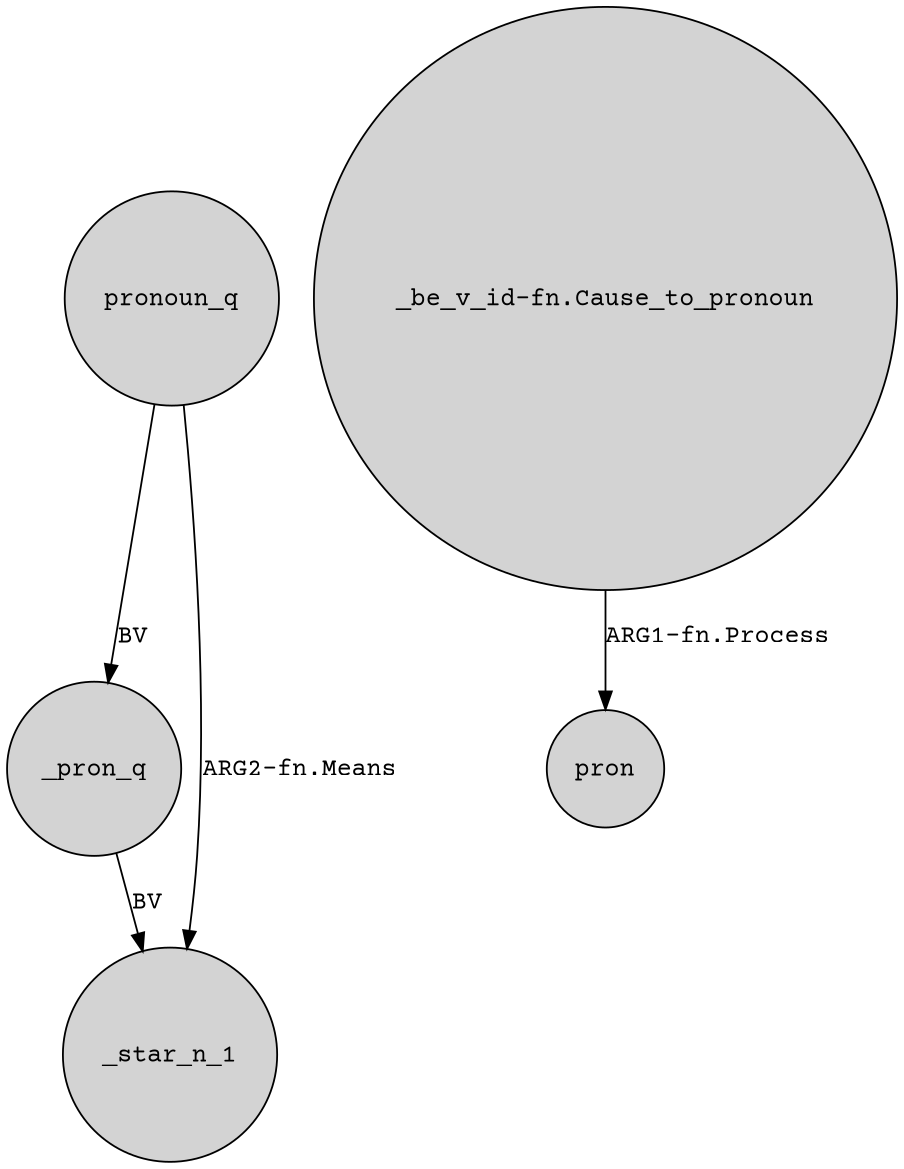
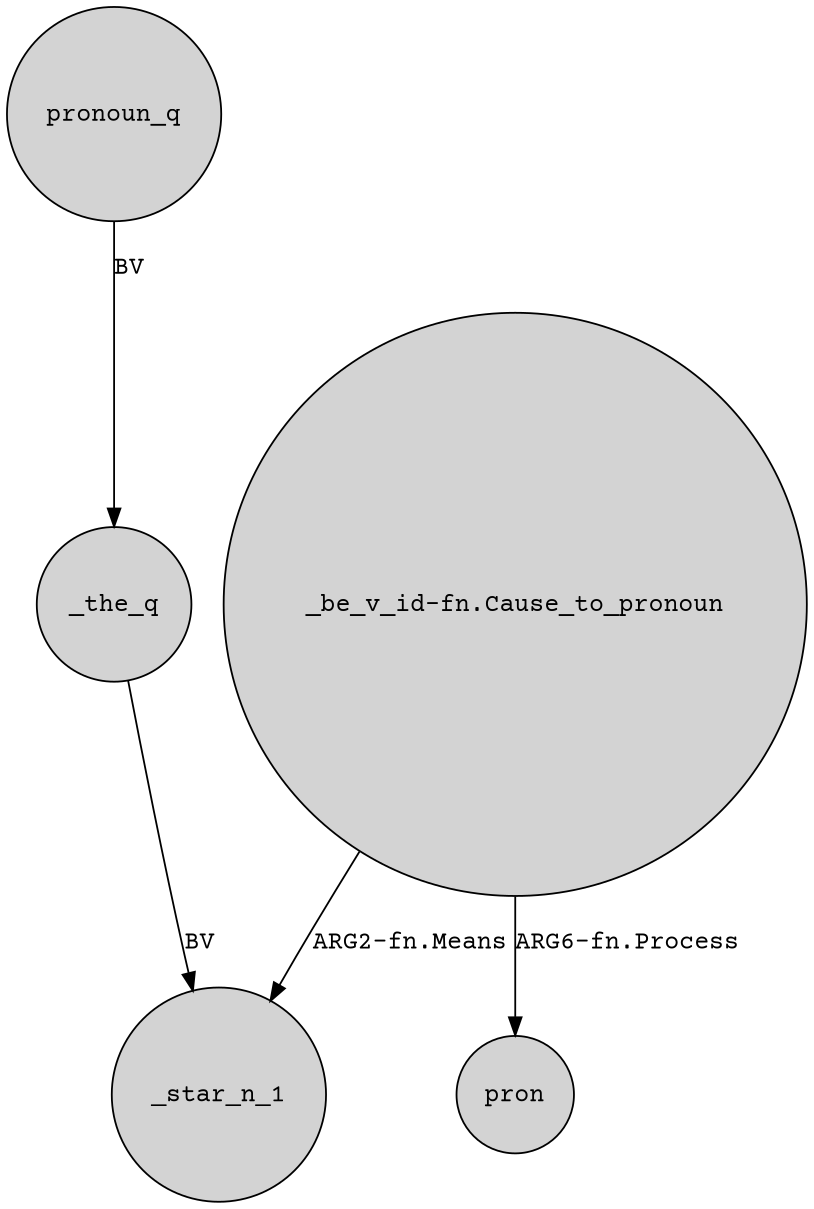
(718, 636) -> (627, 942)
(200, 667) -> (319, 918)
(94, 769) -> (114, 604)
